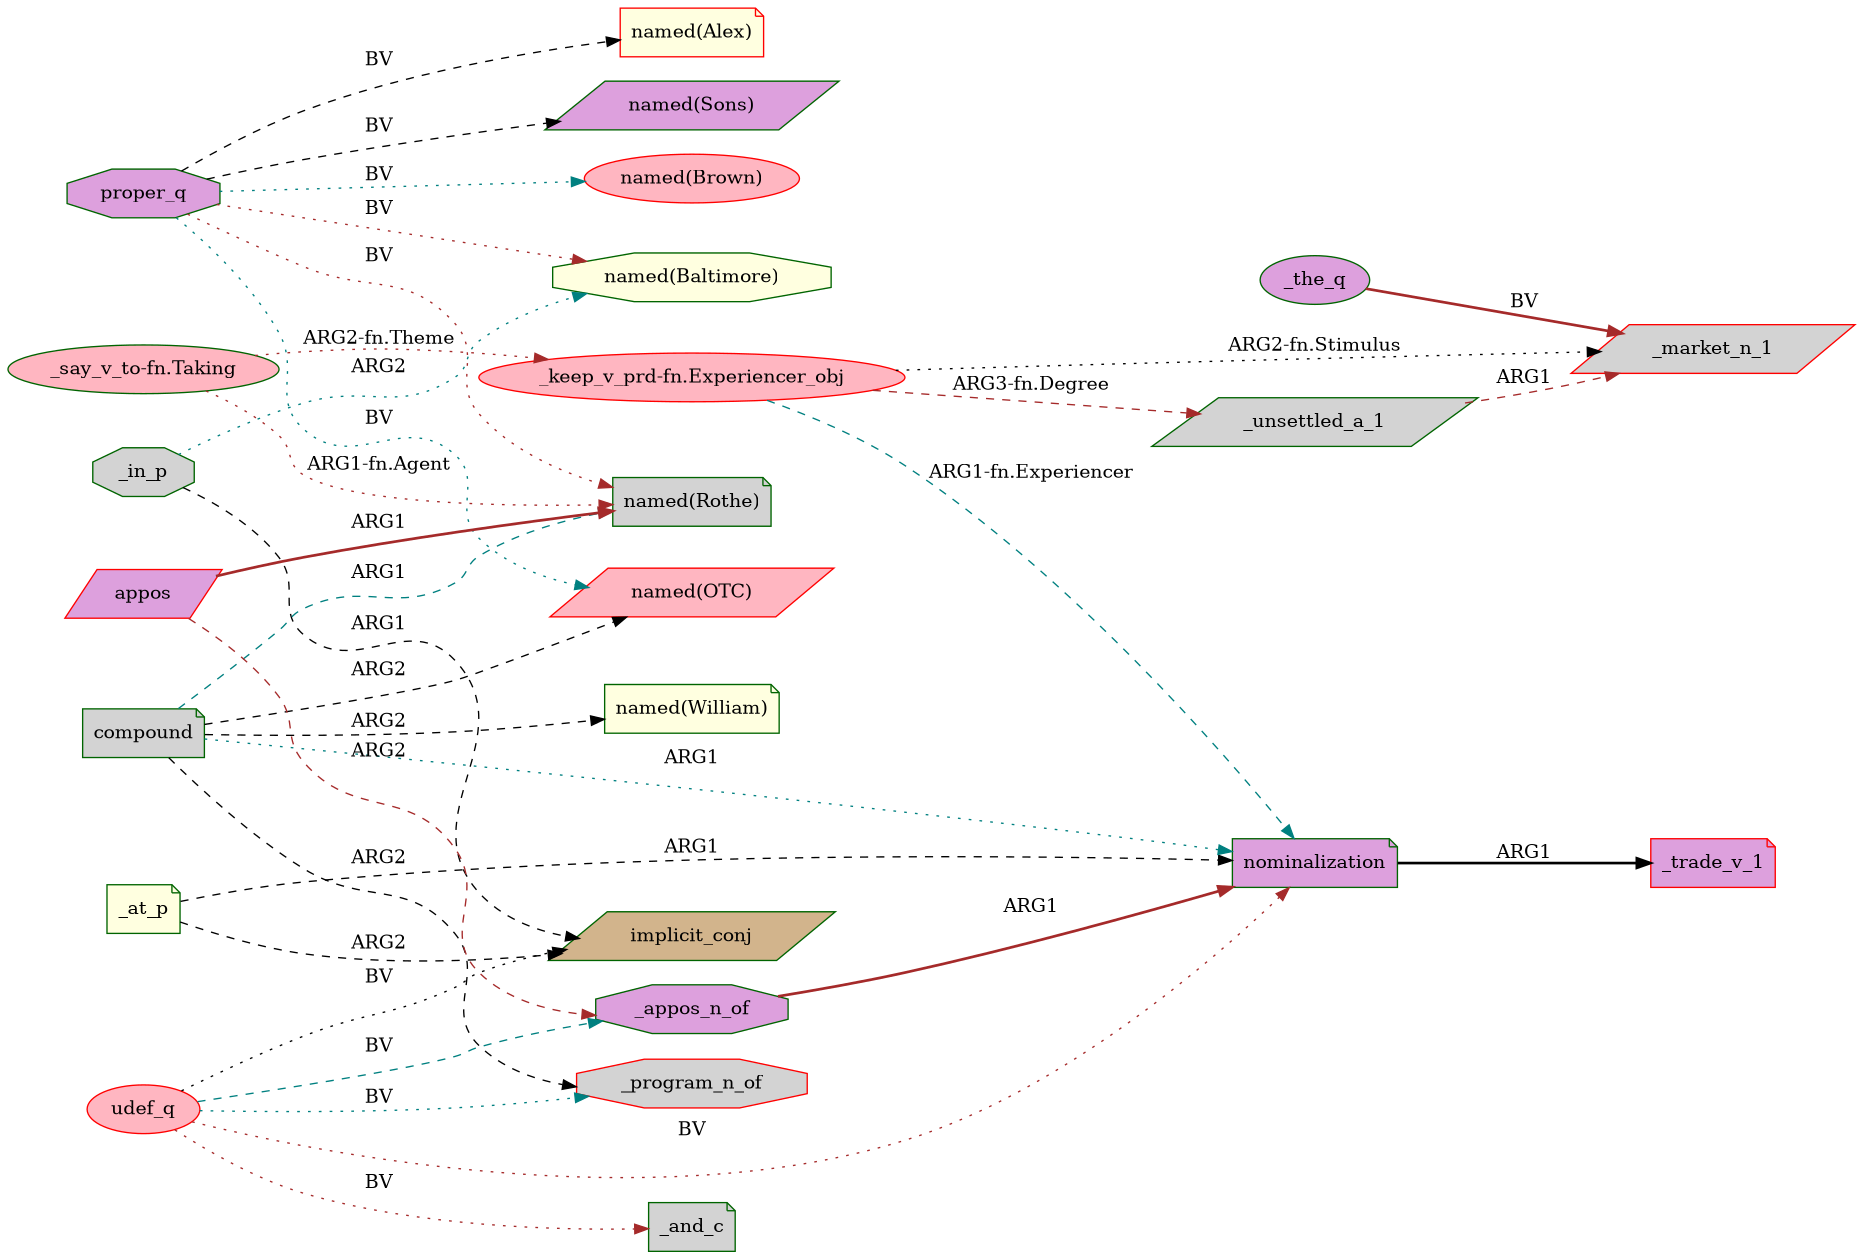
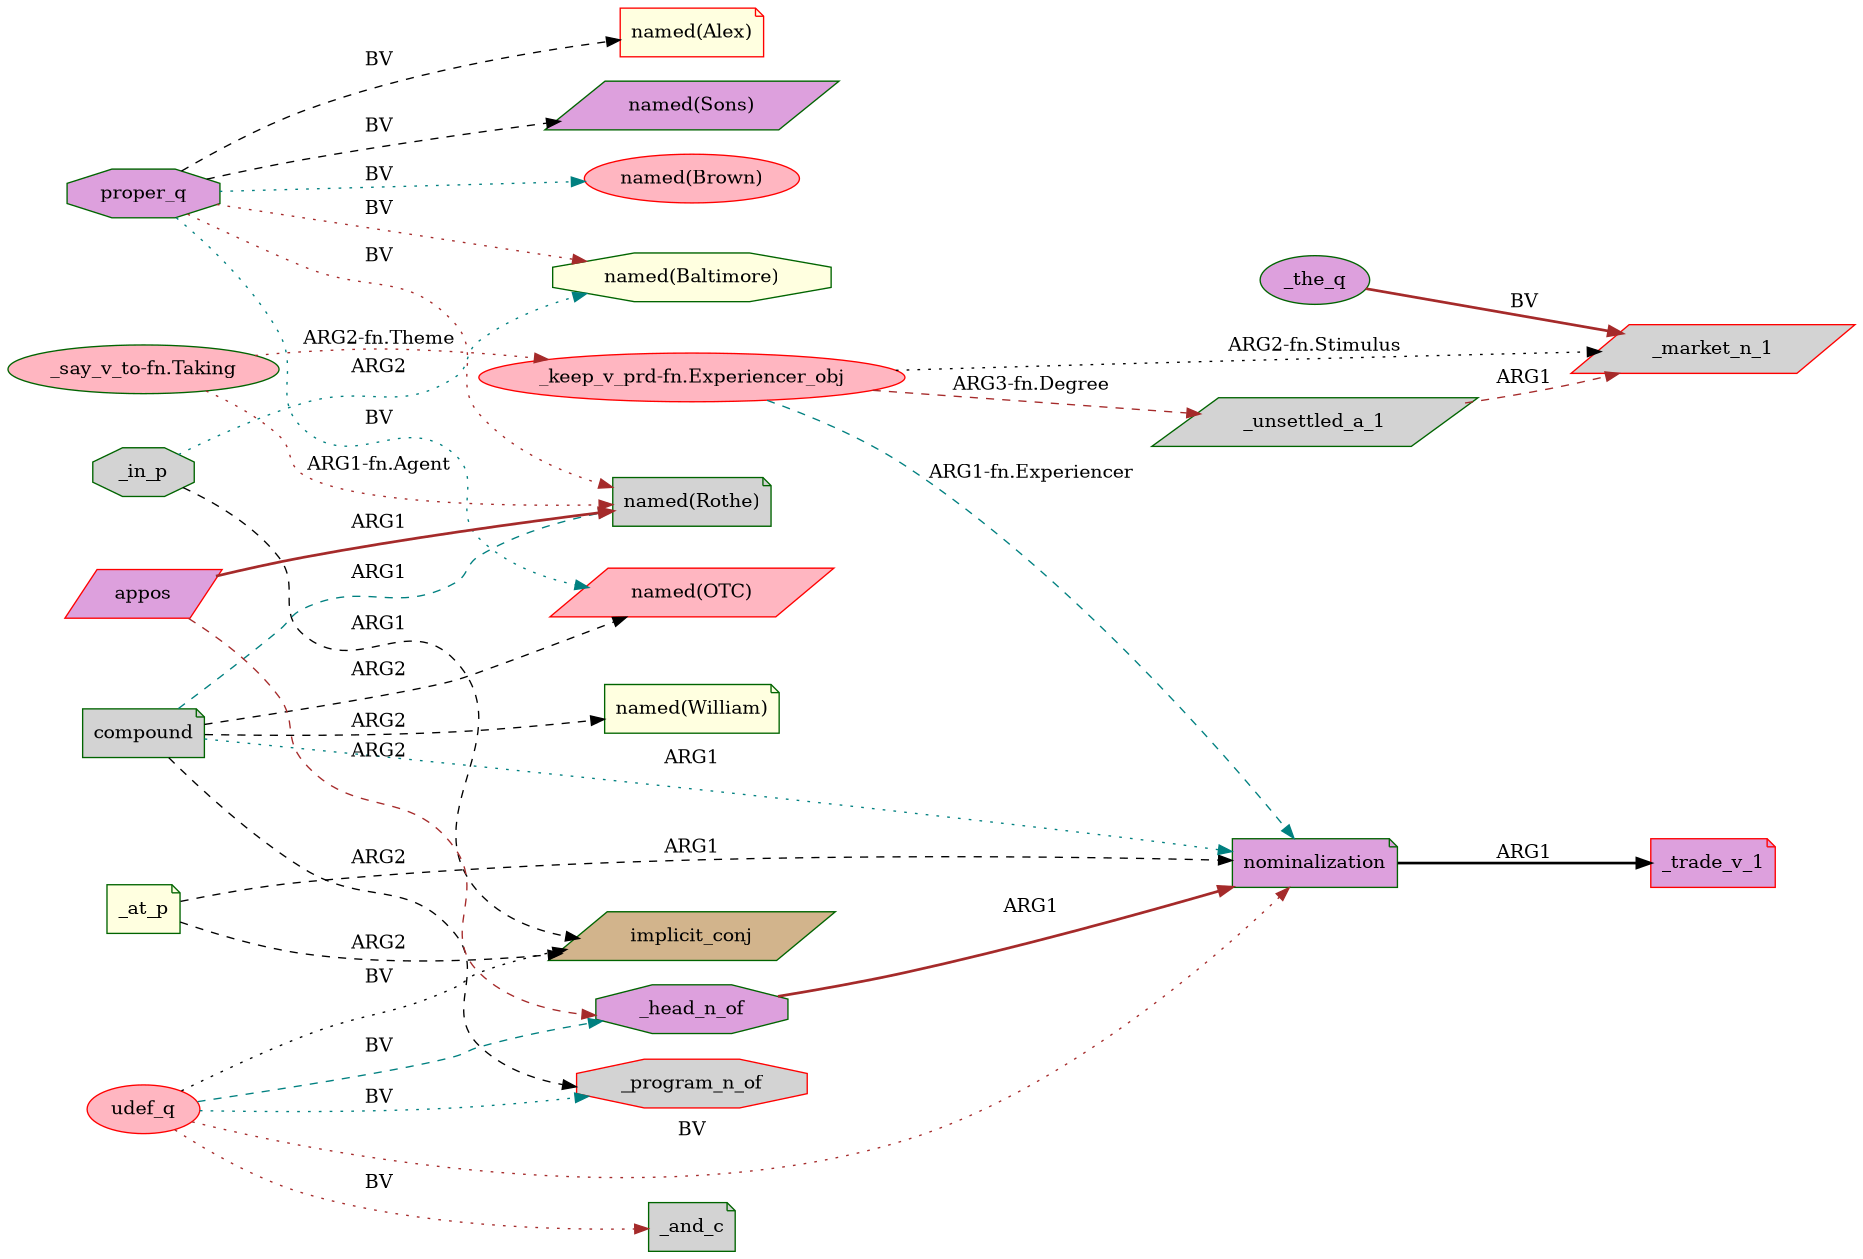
(692, 1009) -> (692, 1009)
